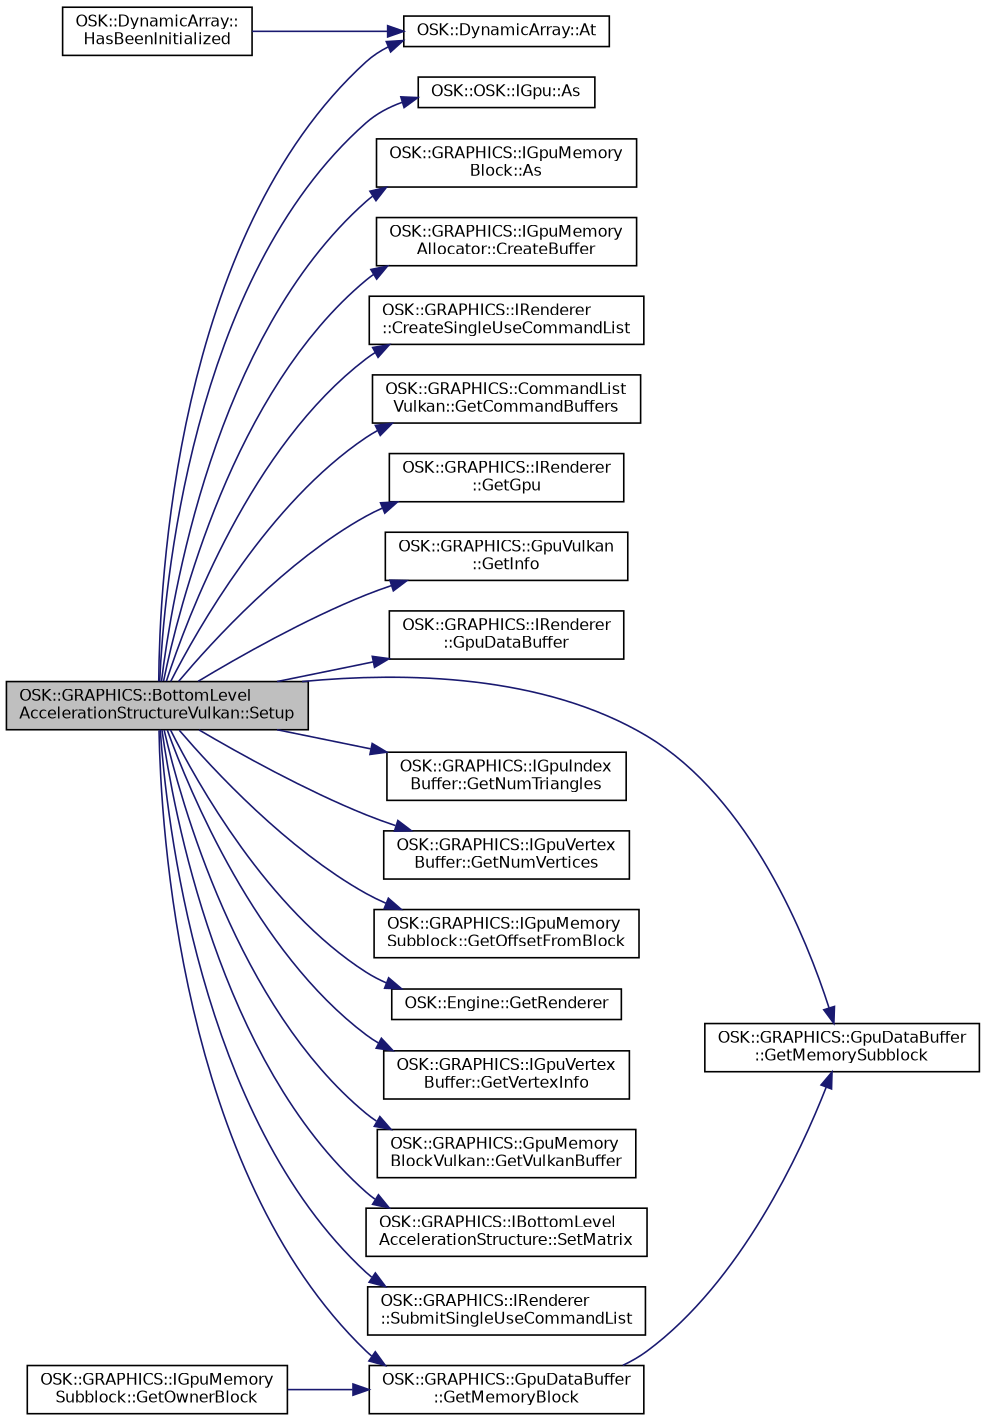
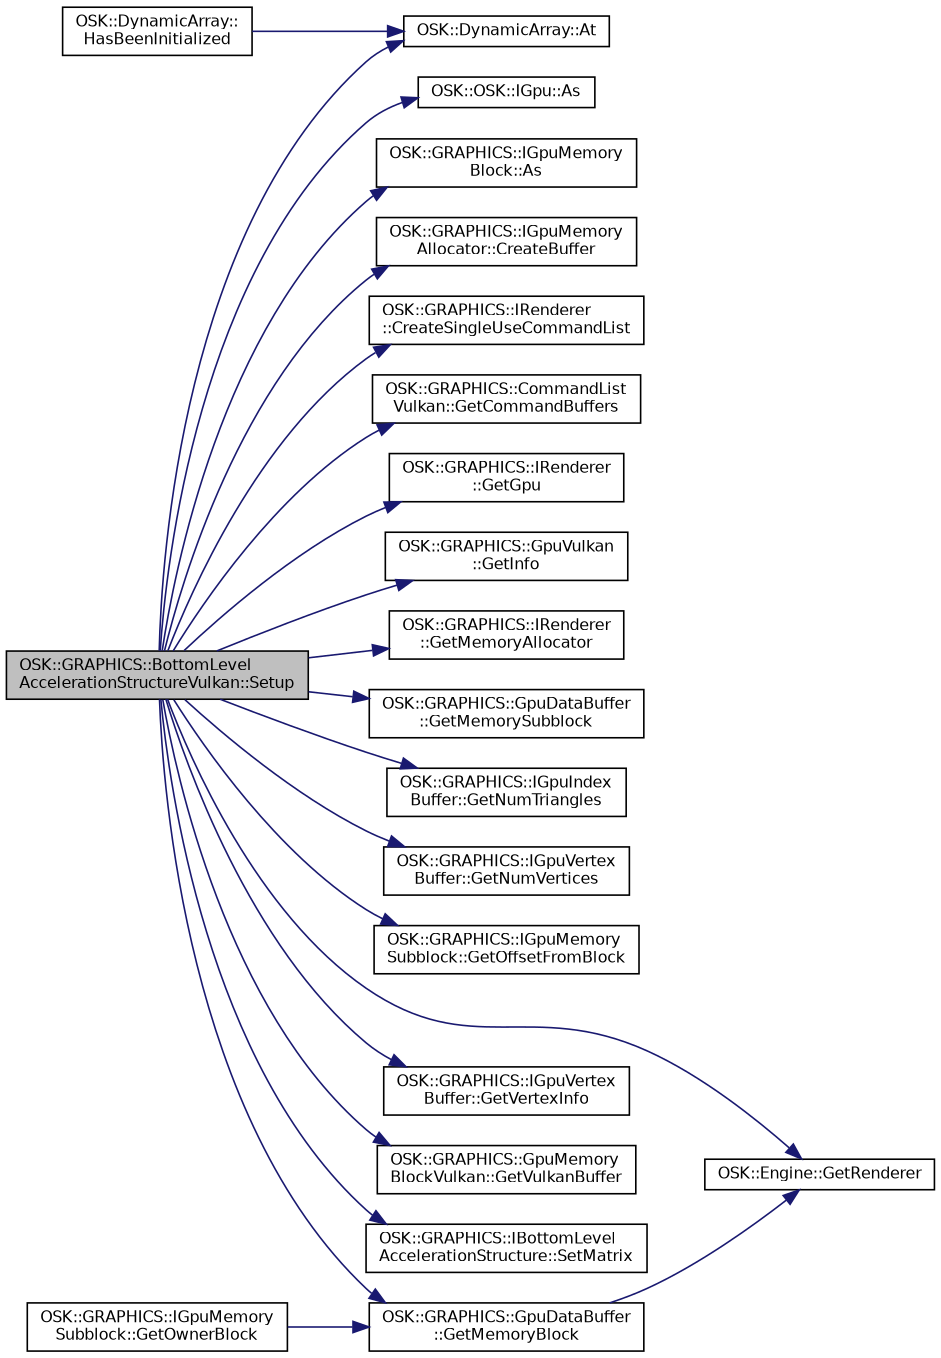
(507, 635) -> (507, 635)
(746, 1243) -> (702, 1259)
(507, 1311) -> none
